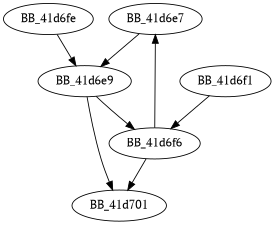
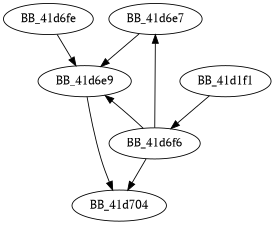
(225, 81) -> (225, 81)
(112, 110) -> (128, 114)
(119, 206) -> (119, 206)
